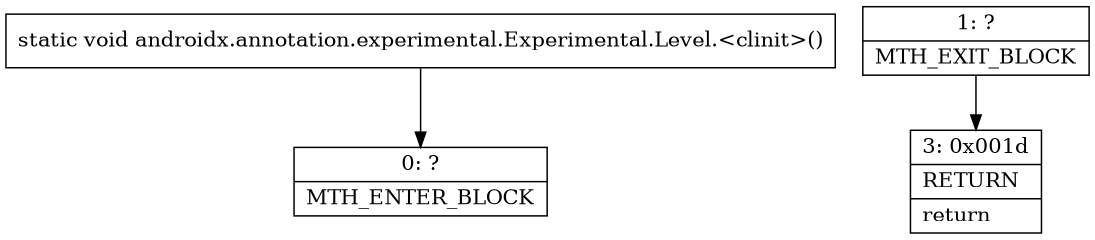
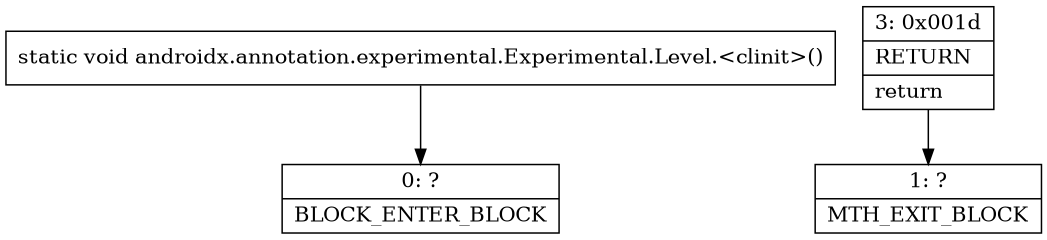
(976, 95) -> (928, 129)
(421, 198) -> (421, 215)
